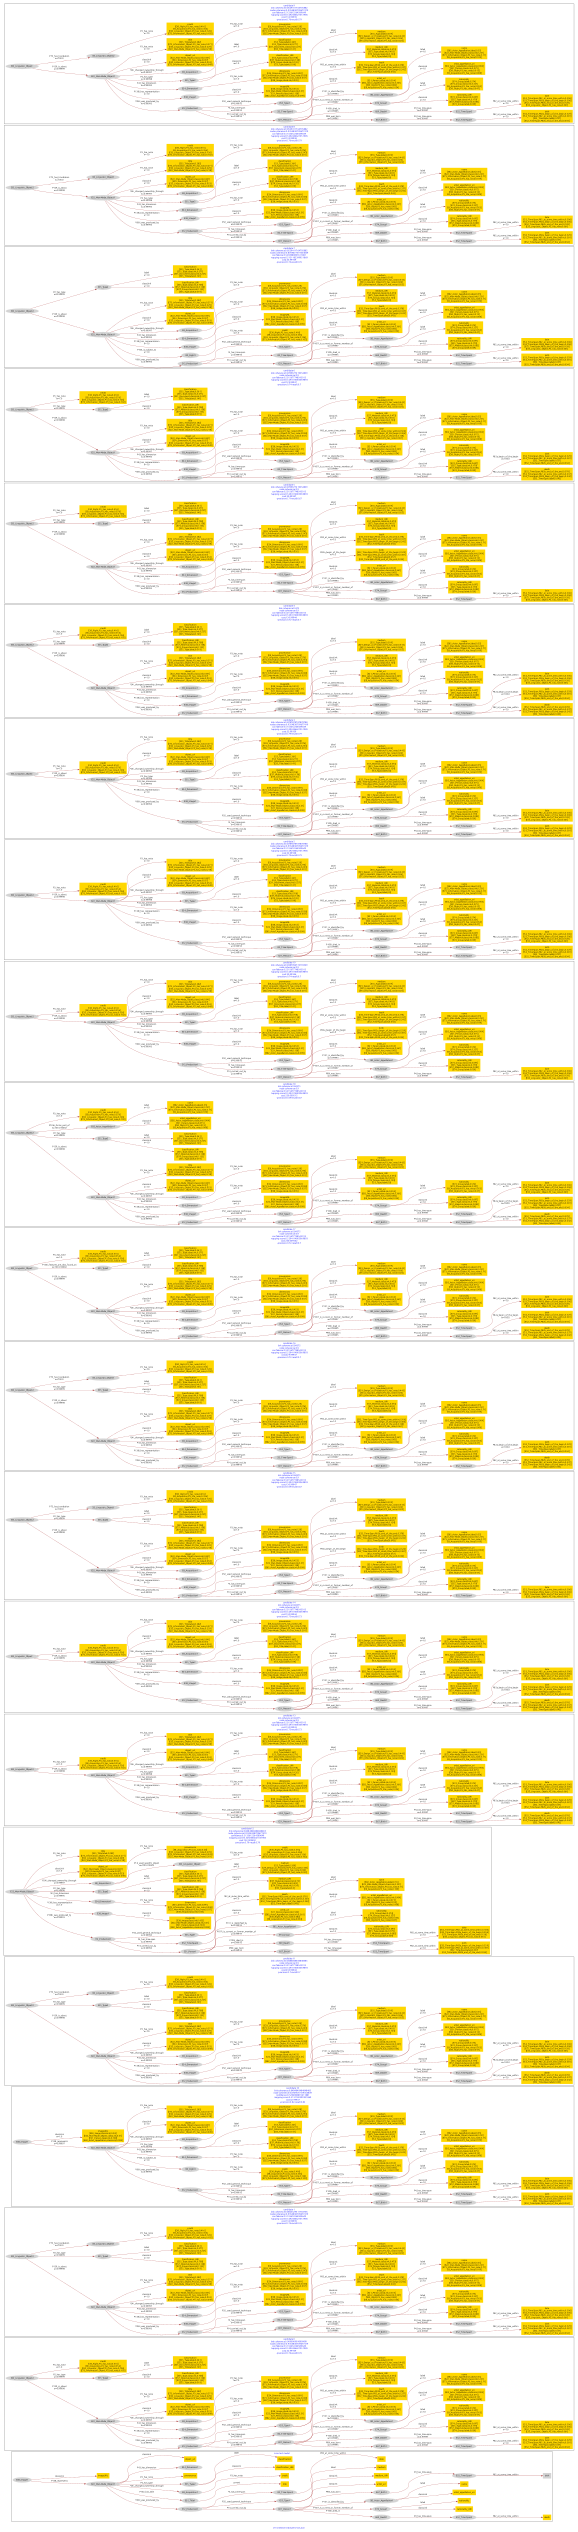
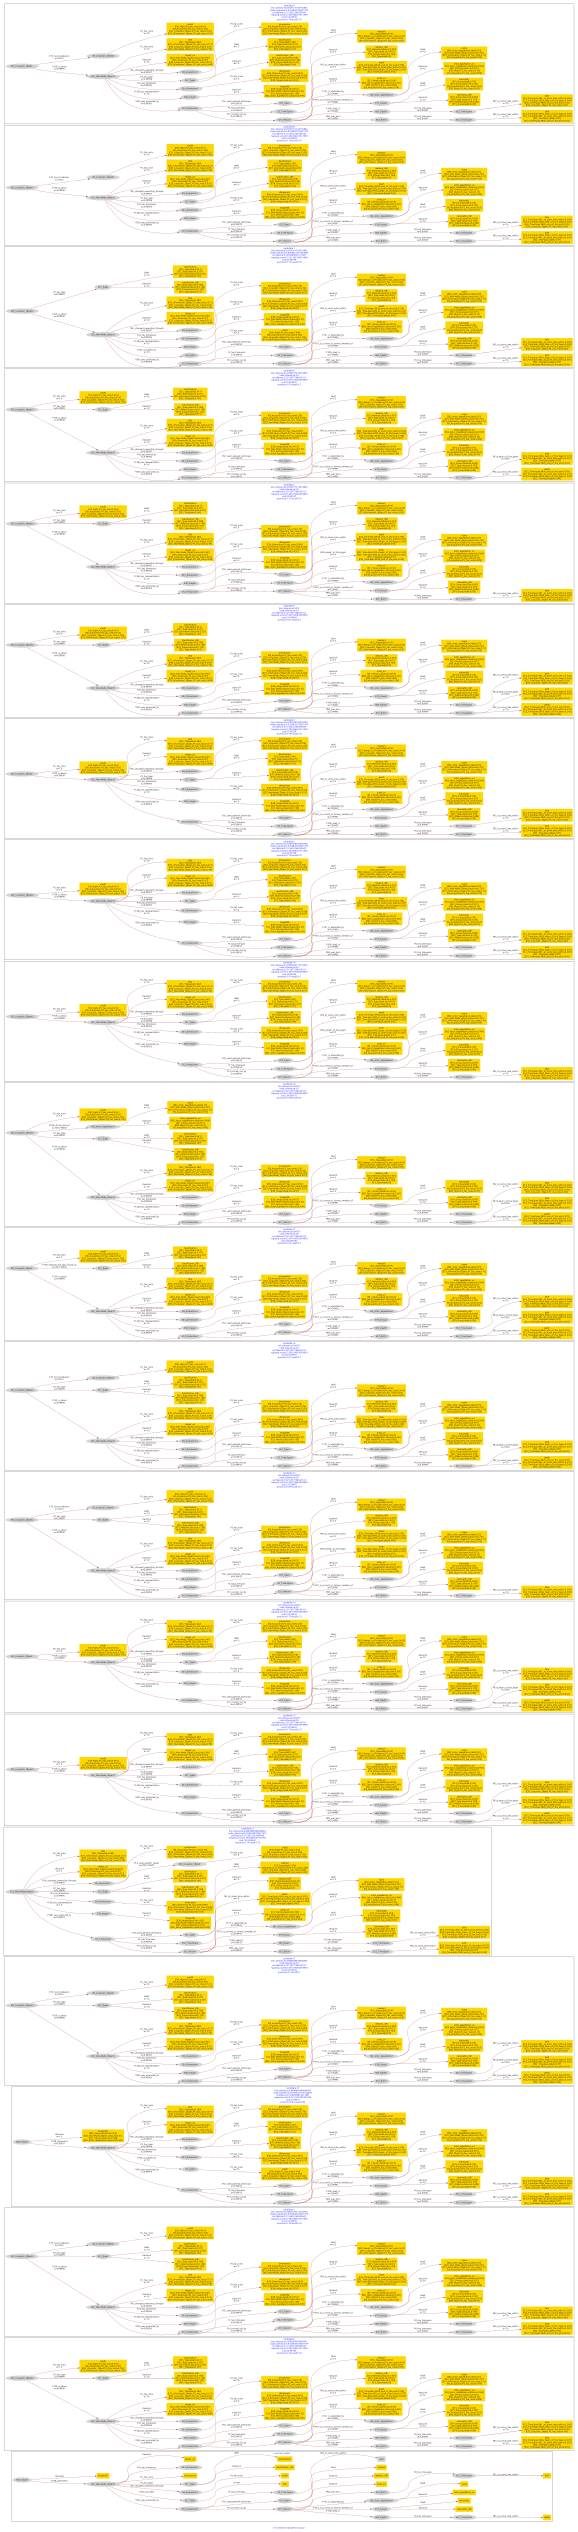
(381, 2459) -> (381, 2459)
(547, 2476) -> (547, 2476)
